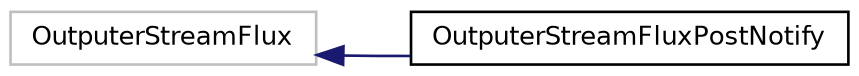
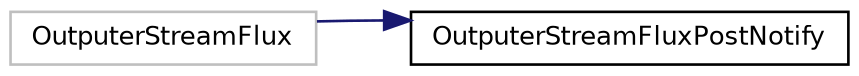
(377, 56) -> (350, 21)
